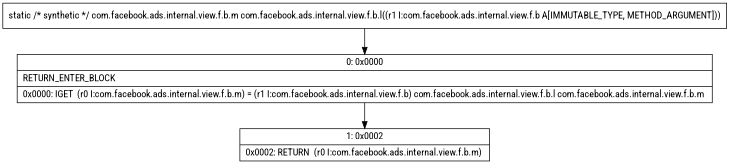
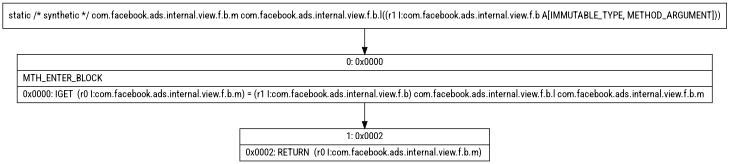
(69, 78) -> (63, 78)
